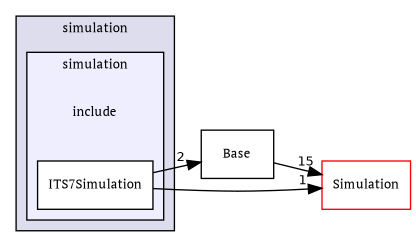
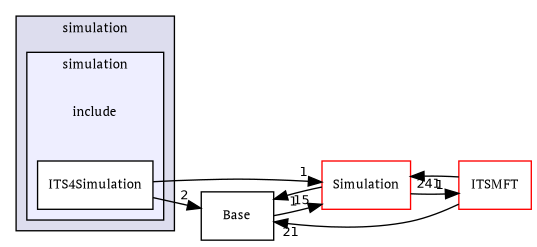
(95, 185) -> (95, 185)
none -> (495, 185)
none -> (304, 191)
